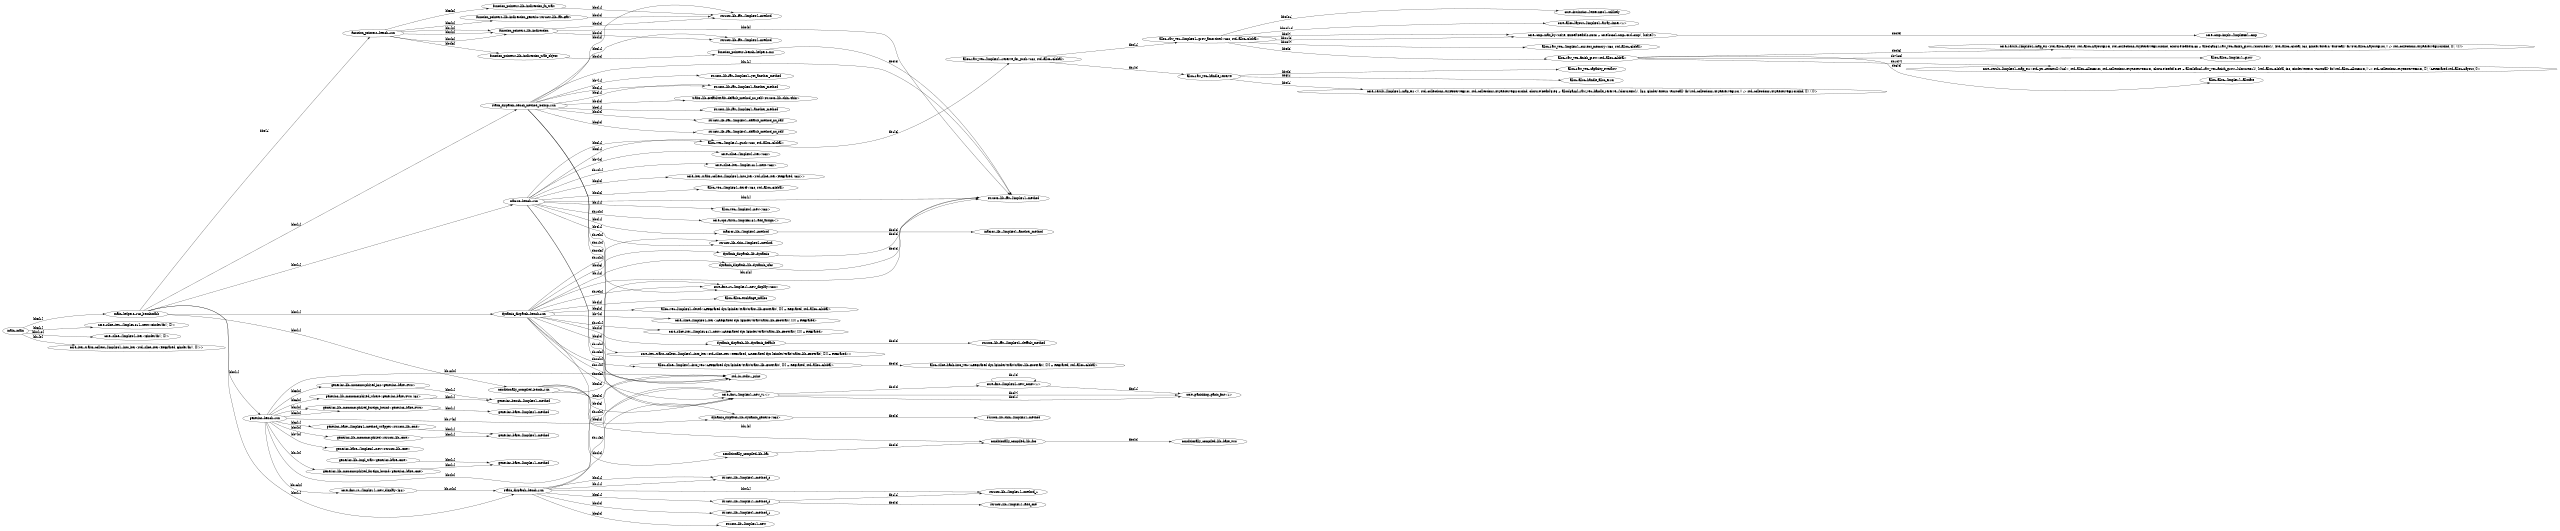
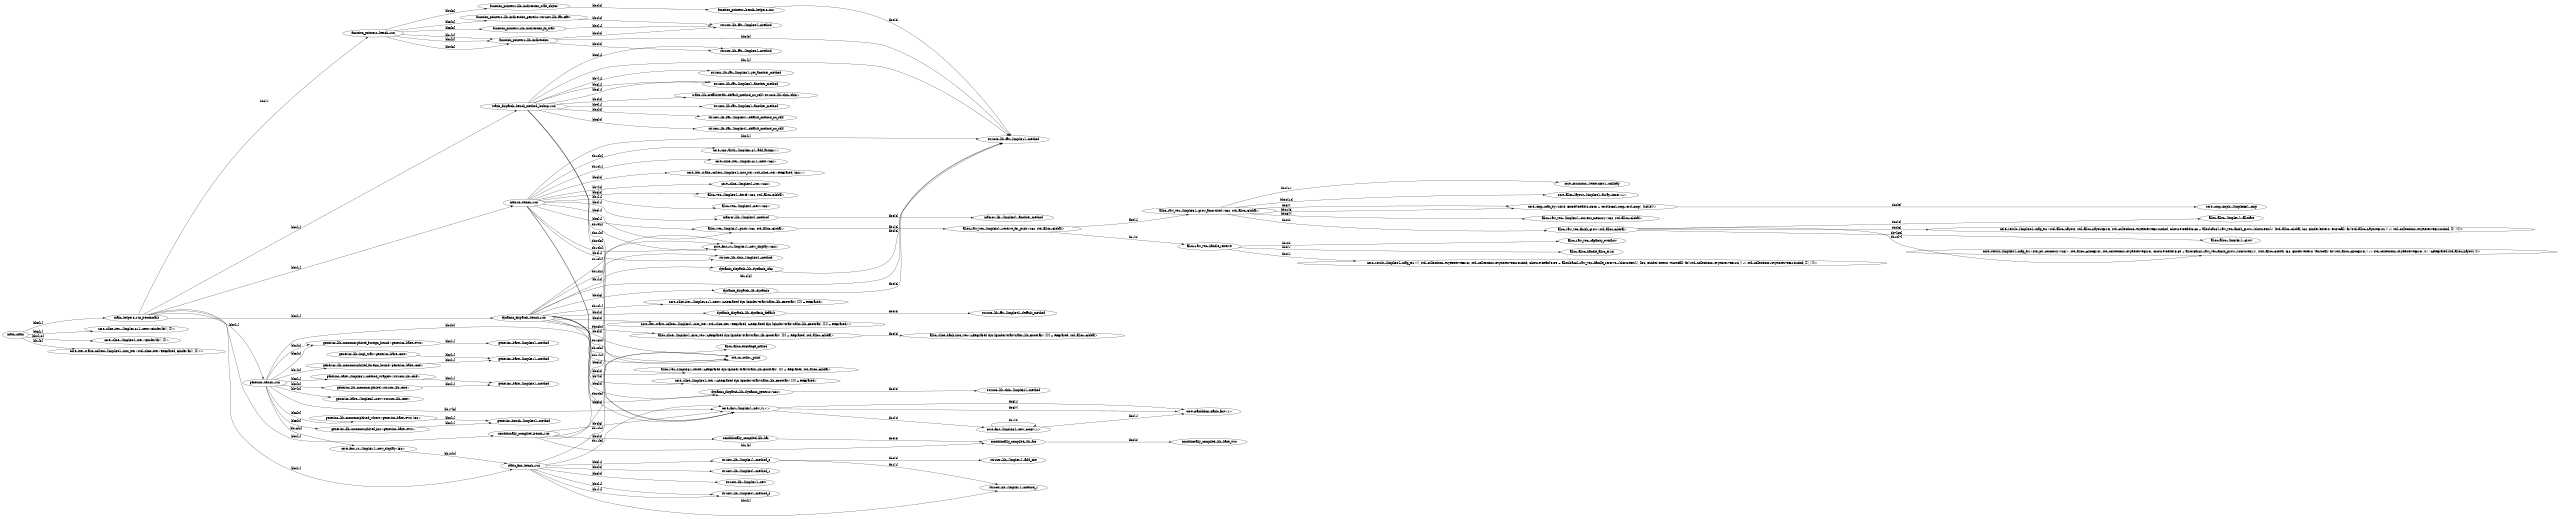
(613, 21) -> none
none -> (615, 251)
(488, 373) -> none
(524, 491) -> (524, 466)
